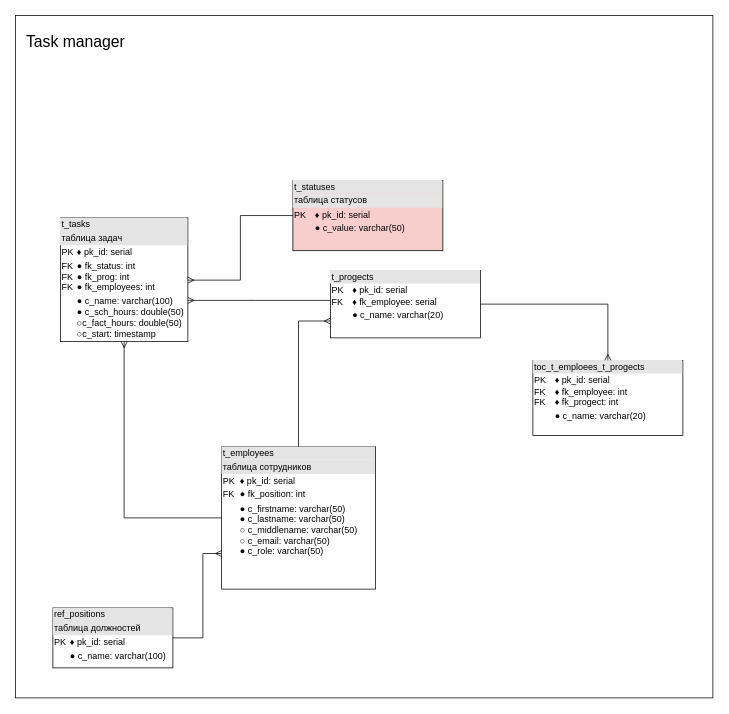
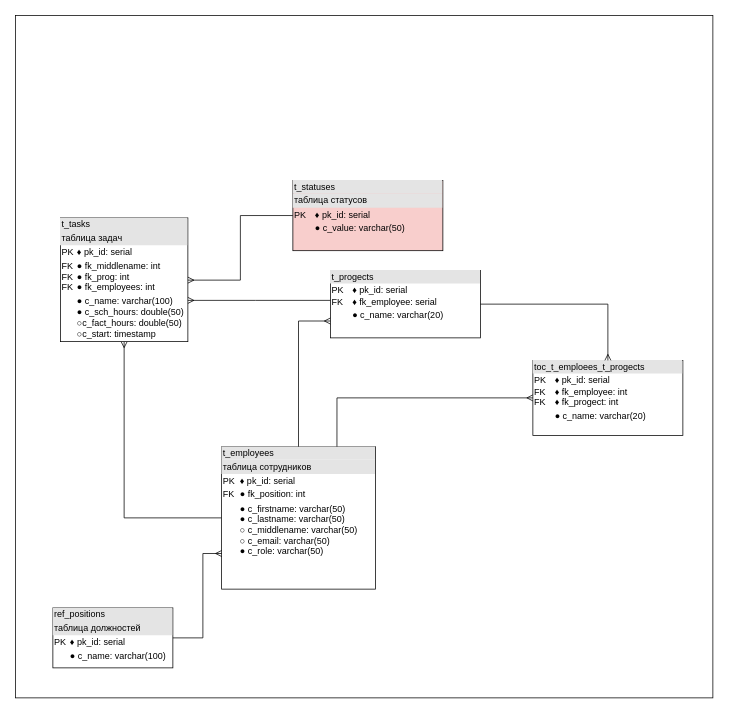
(75, 42) -> none
(120, 283) -> (120, 283)
none -> (433, 398)
